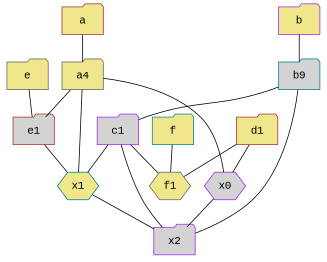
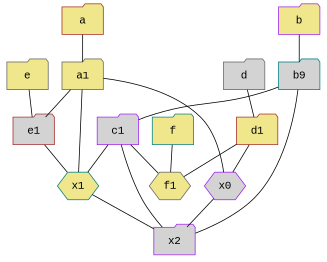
(83, 76) -> (83, 76)
none -> (244, 76)
